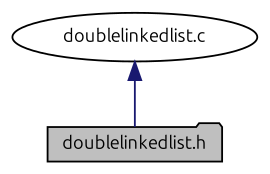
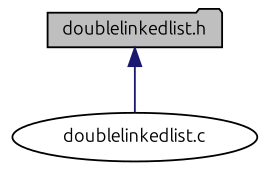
(135, 104) -> (135, 89)
